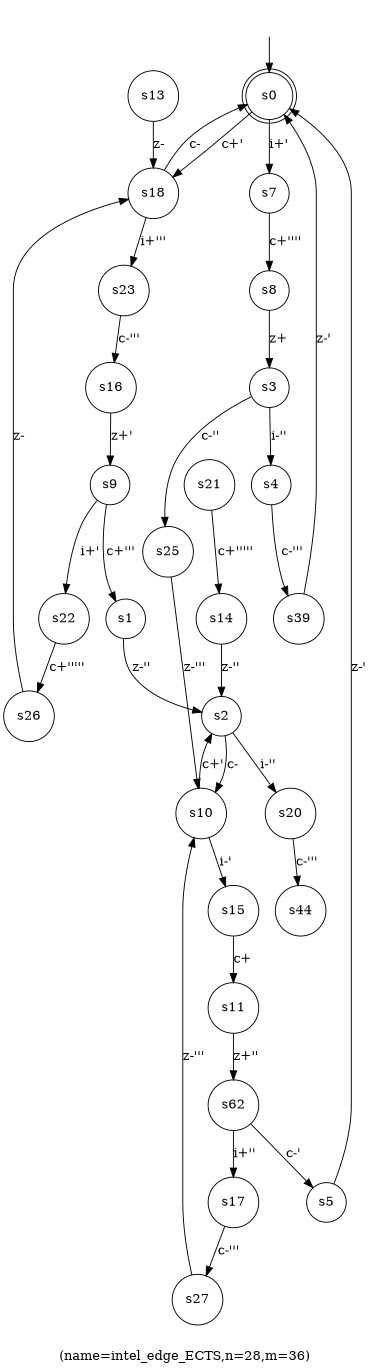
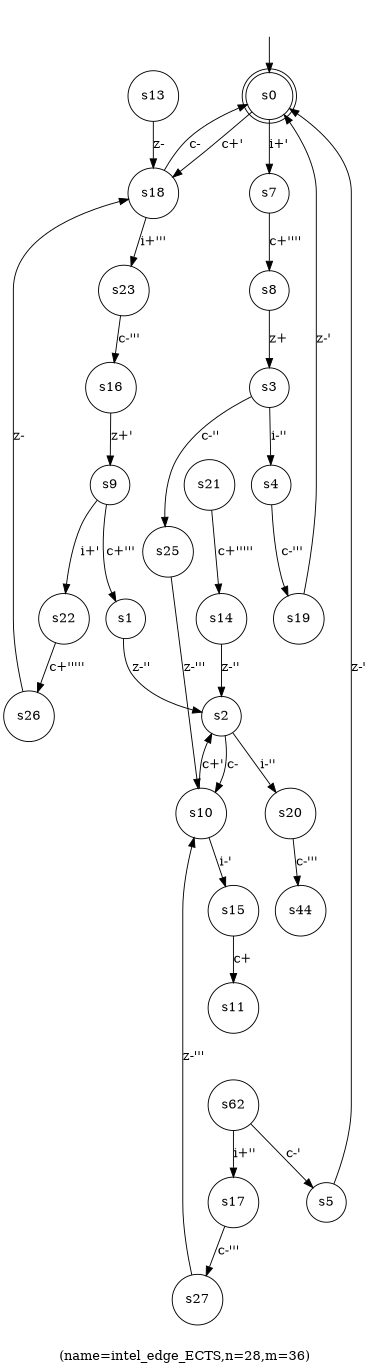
(299, 619) -> (299, 619)
(233, 1052) -> none
